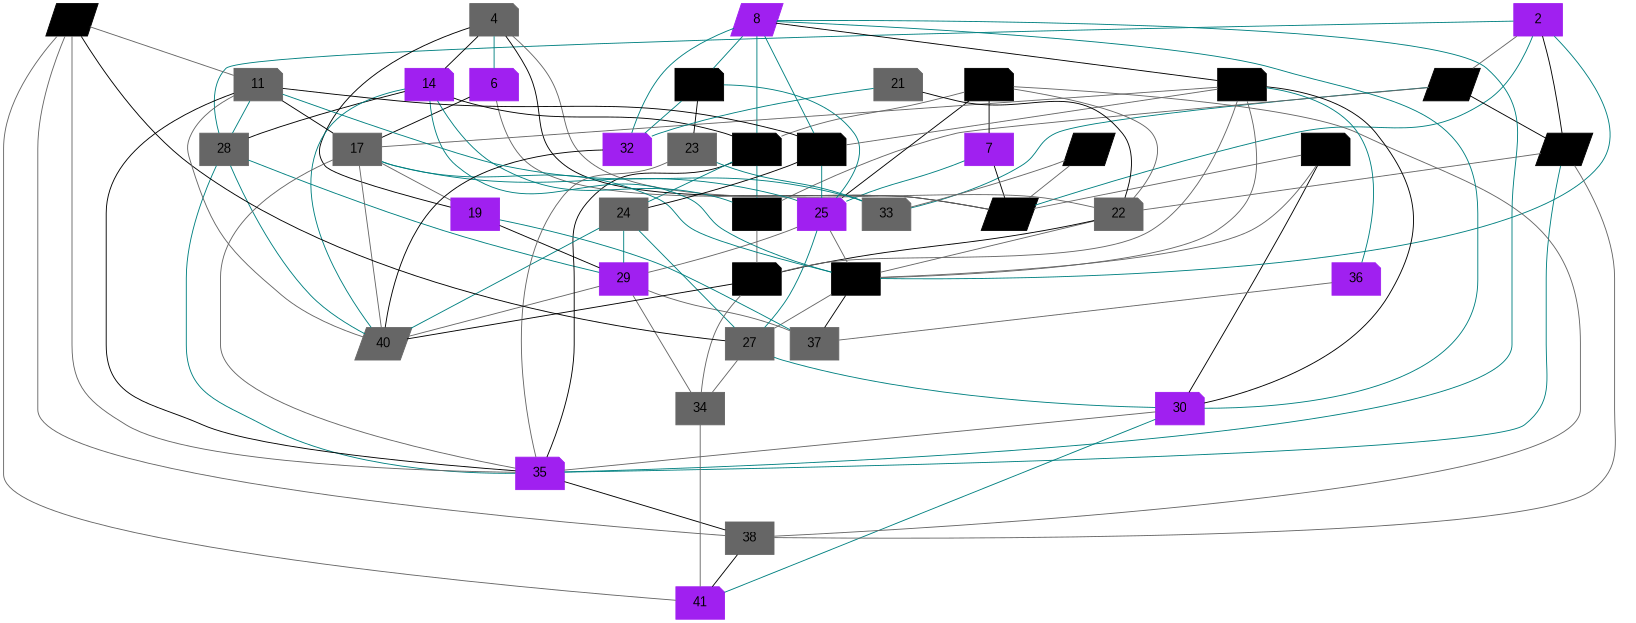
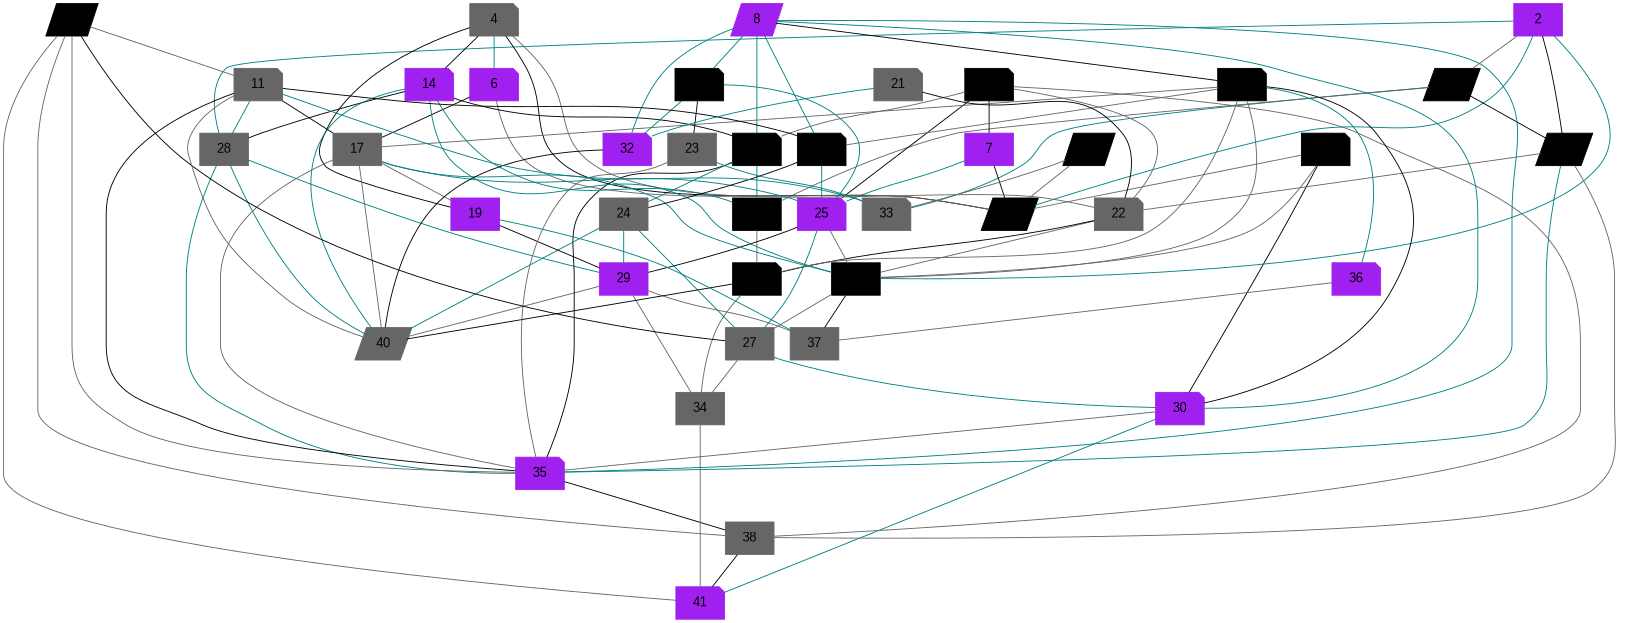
(723, 252) -> (723, 252)
